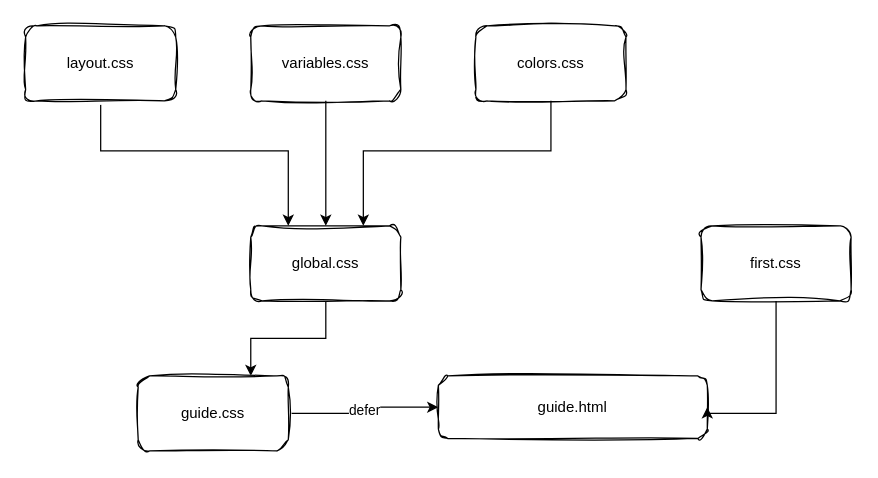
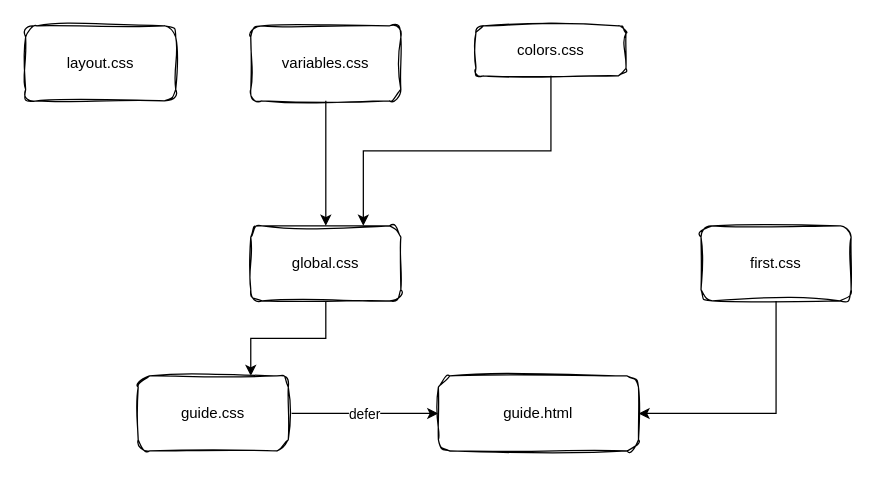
(551, 63) -> (551, 51)
(204, 151) -> none
(573, 407) -> (538, 413)
